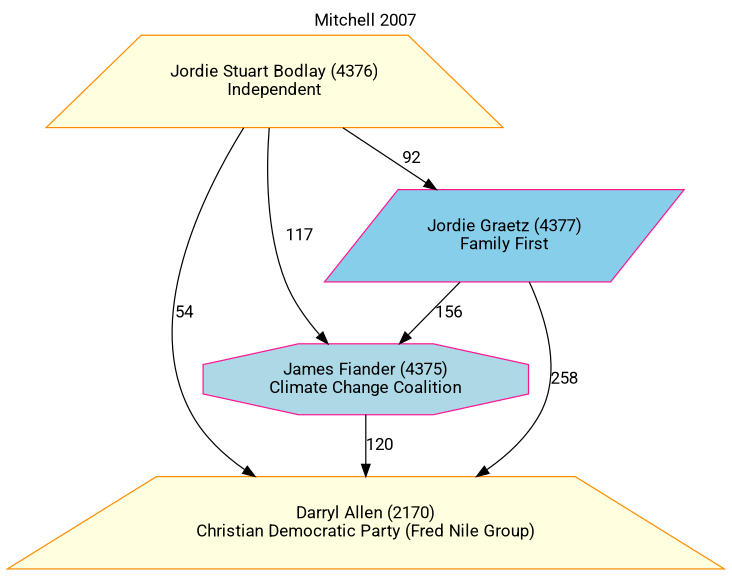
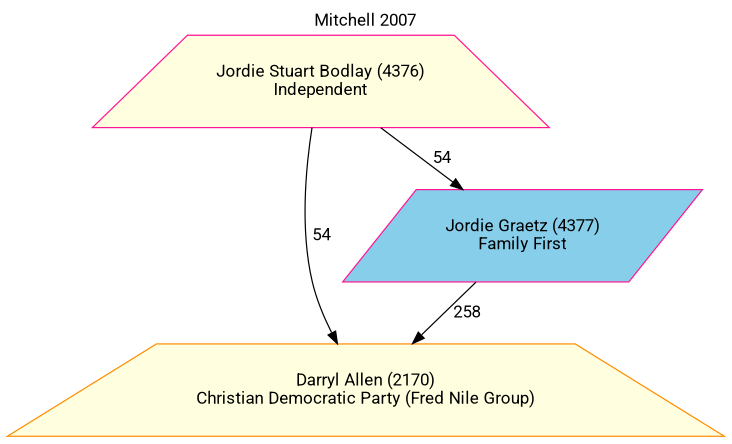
(275, 81) -> (321, 81)
(412, 159) -> (442, 159)
(366, 379) -> none
